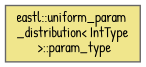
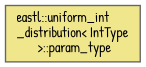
(73, 34) -> (73, 34)
